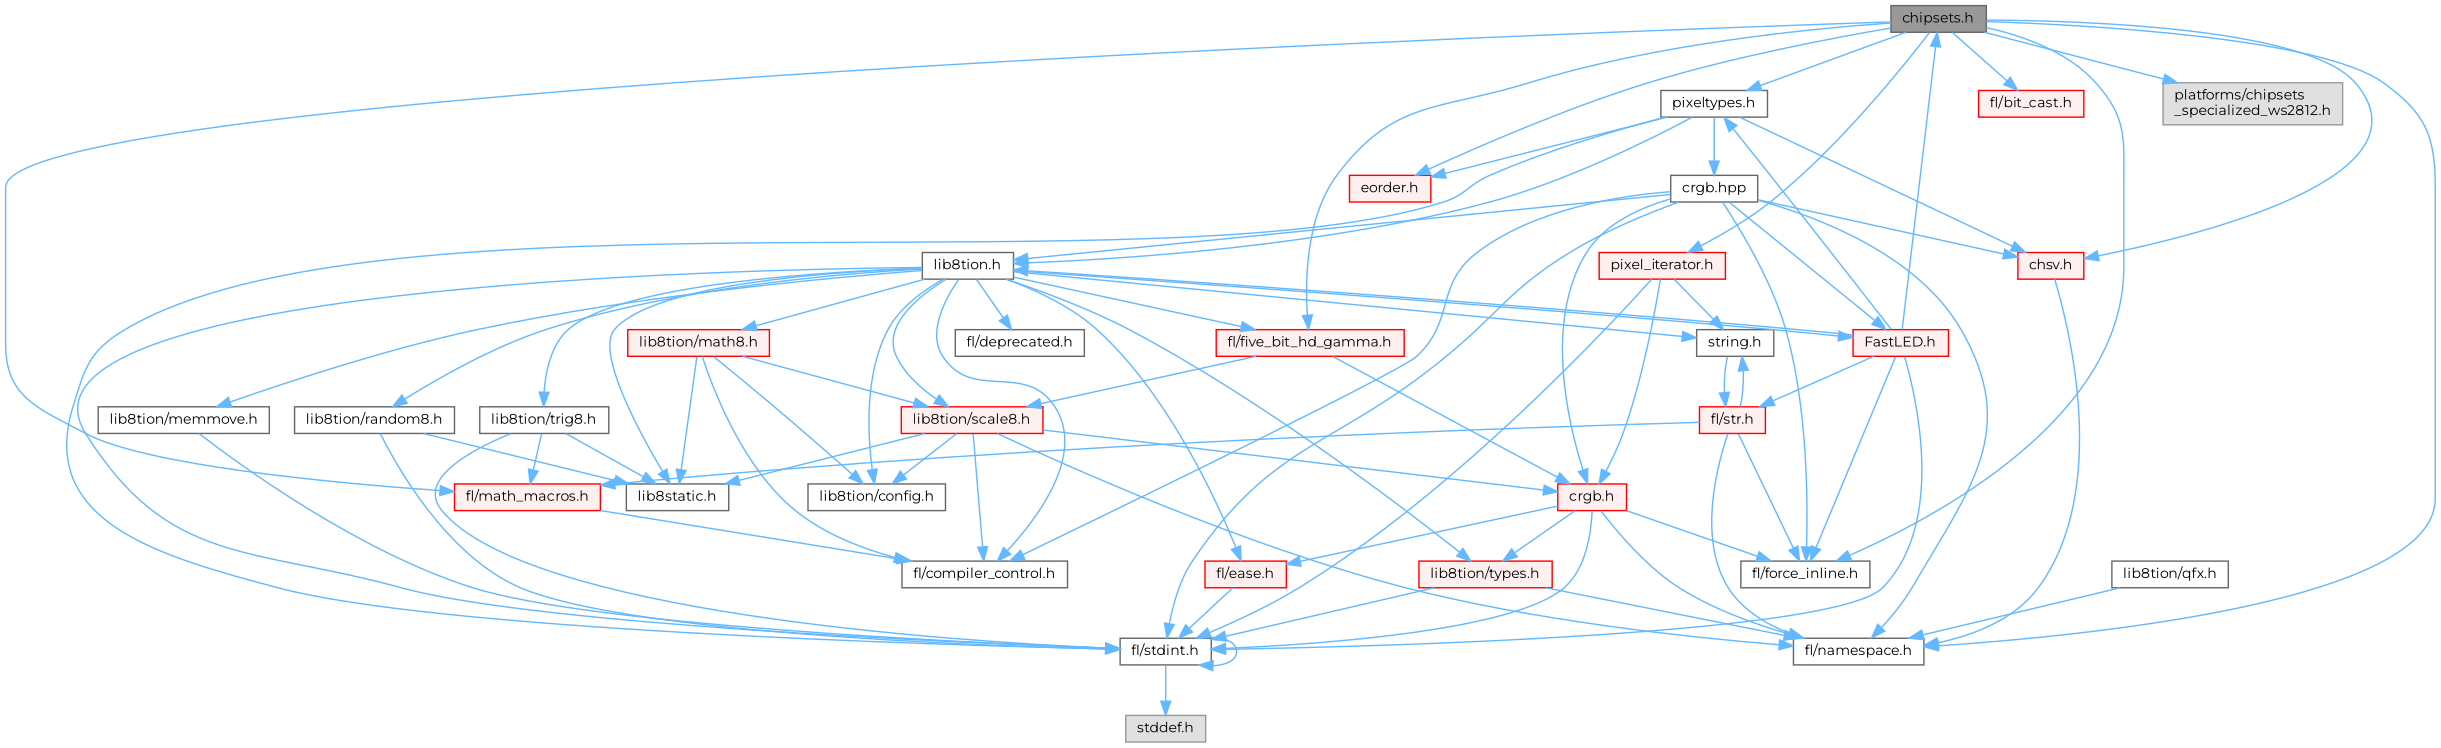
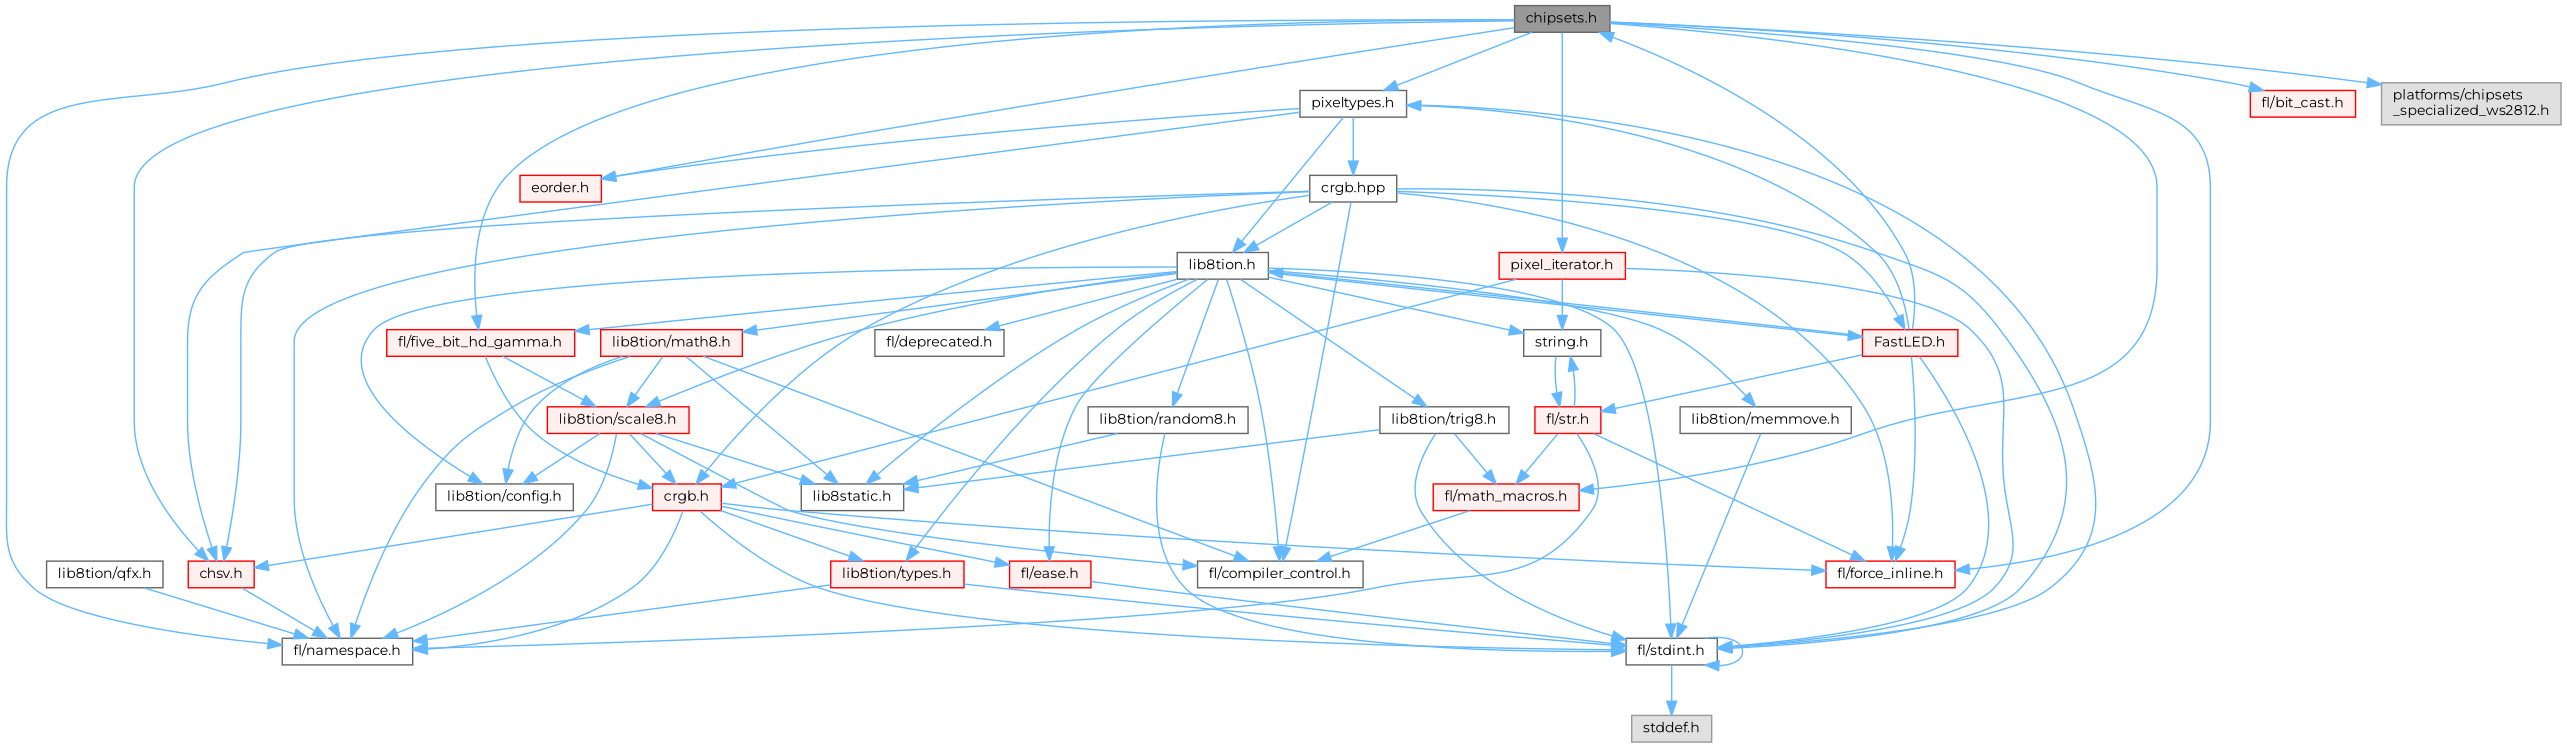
none -> (453, 449)
none -> (460, 535)
(1805, 574) -> (1891, 574)
